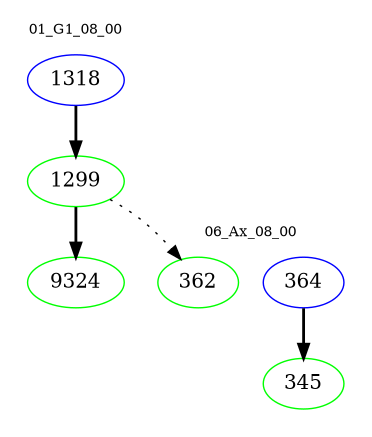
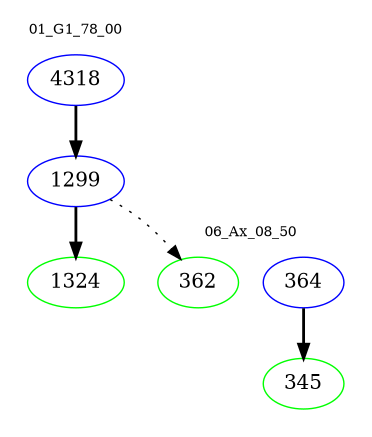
(76, 30) -> (76, 30)
(76, 80) -> (76, 80)
(76, 181) -> (76, 181)
(251, 233) -> (251, 233)
(76, 283) -> (76, 283)
